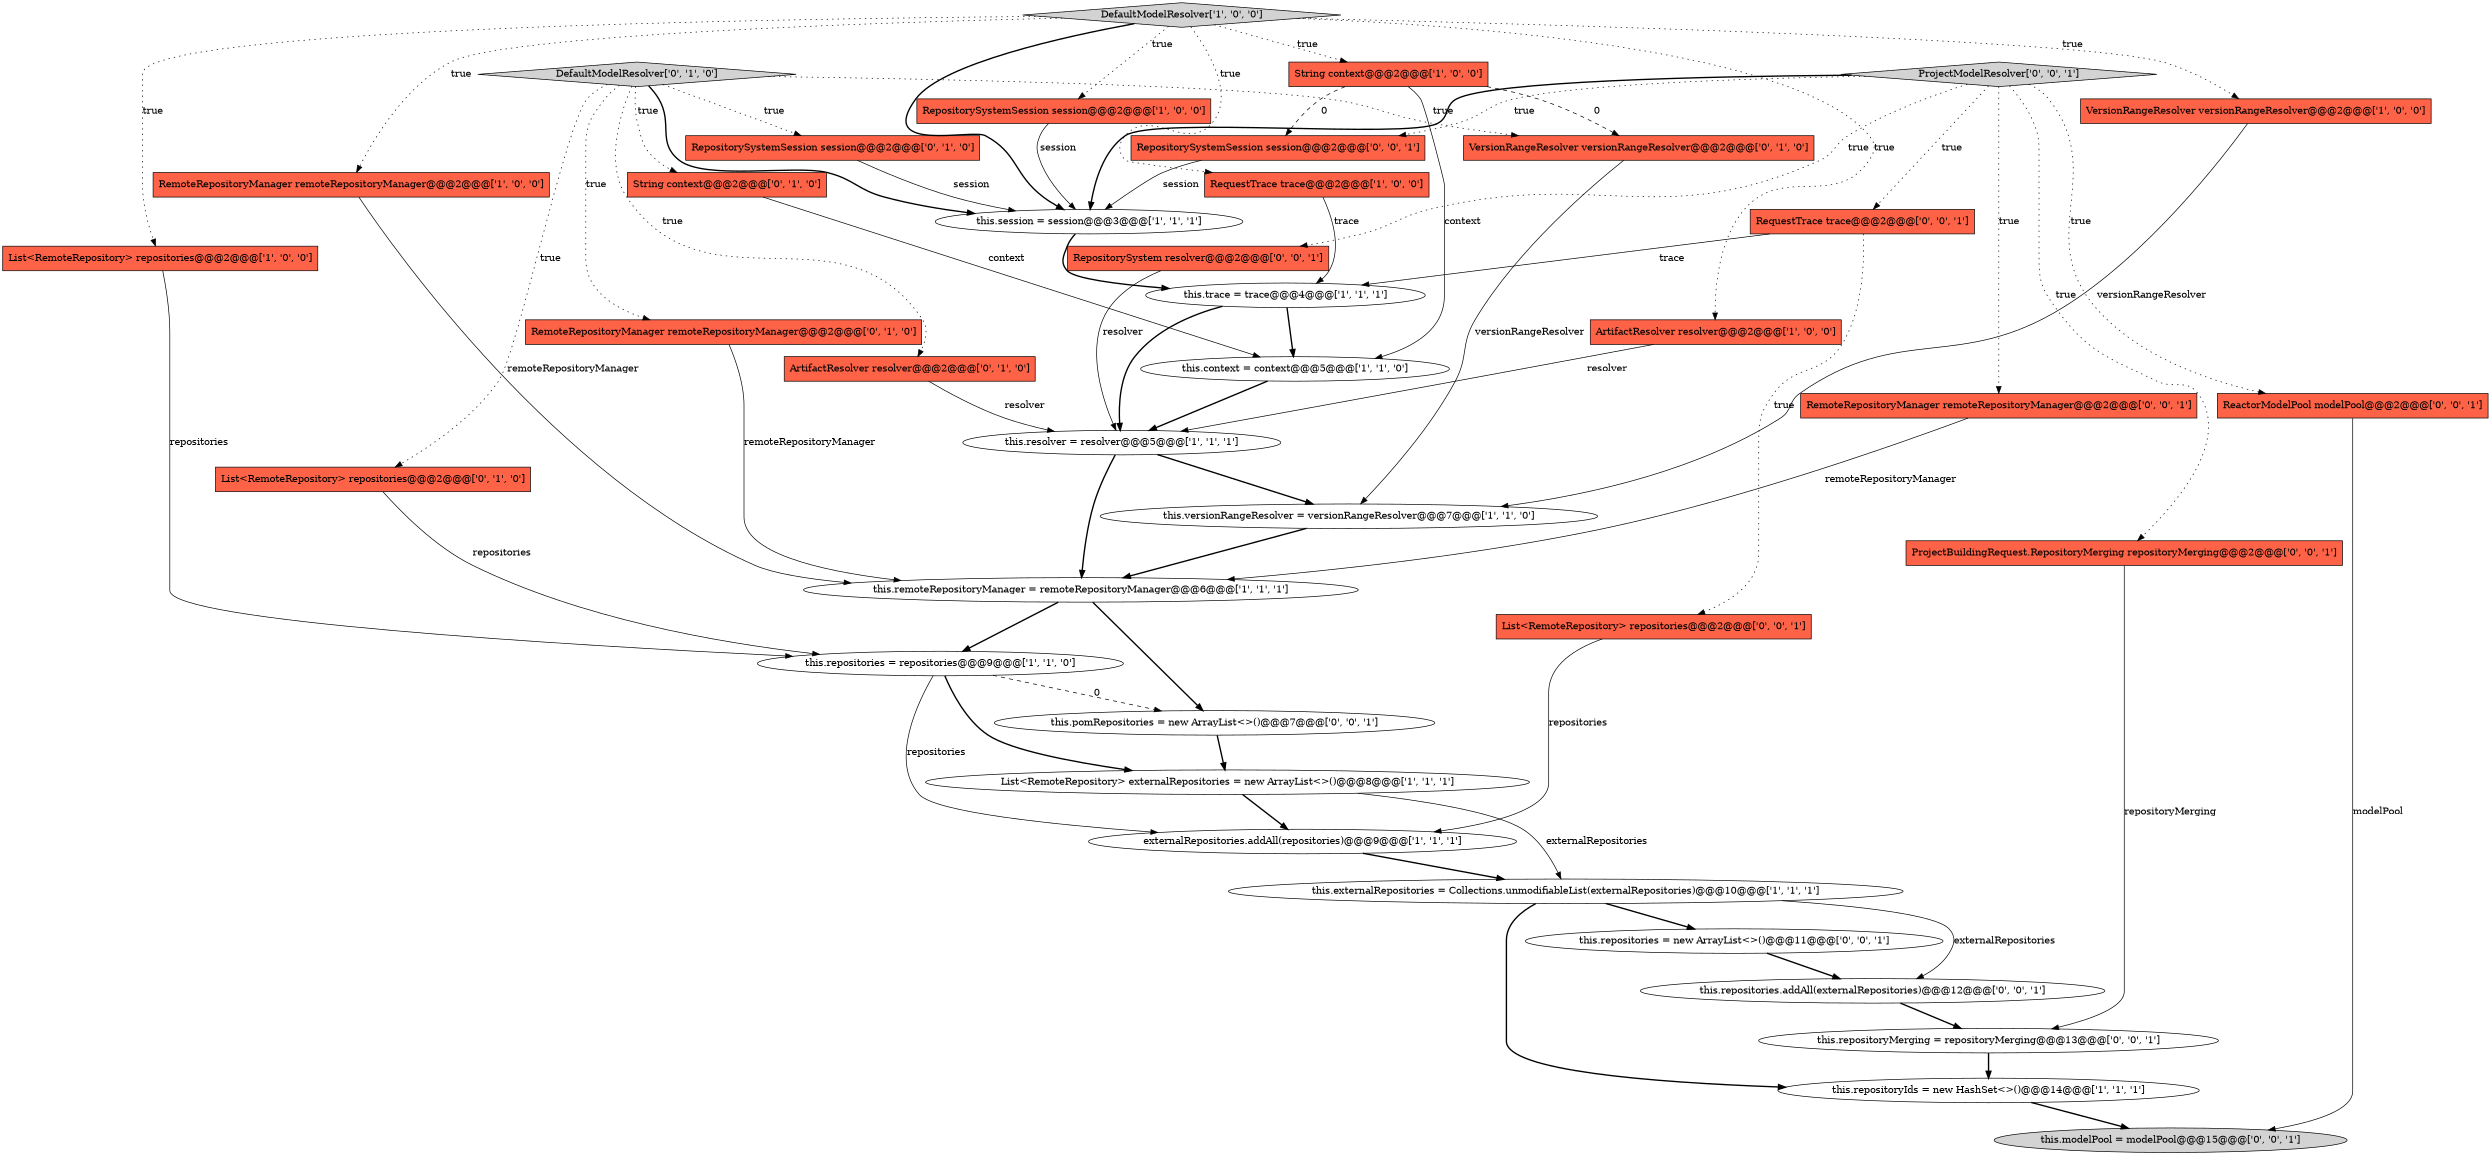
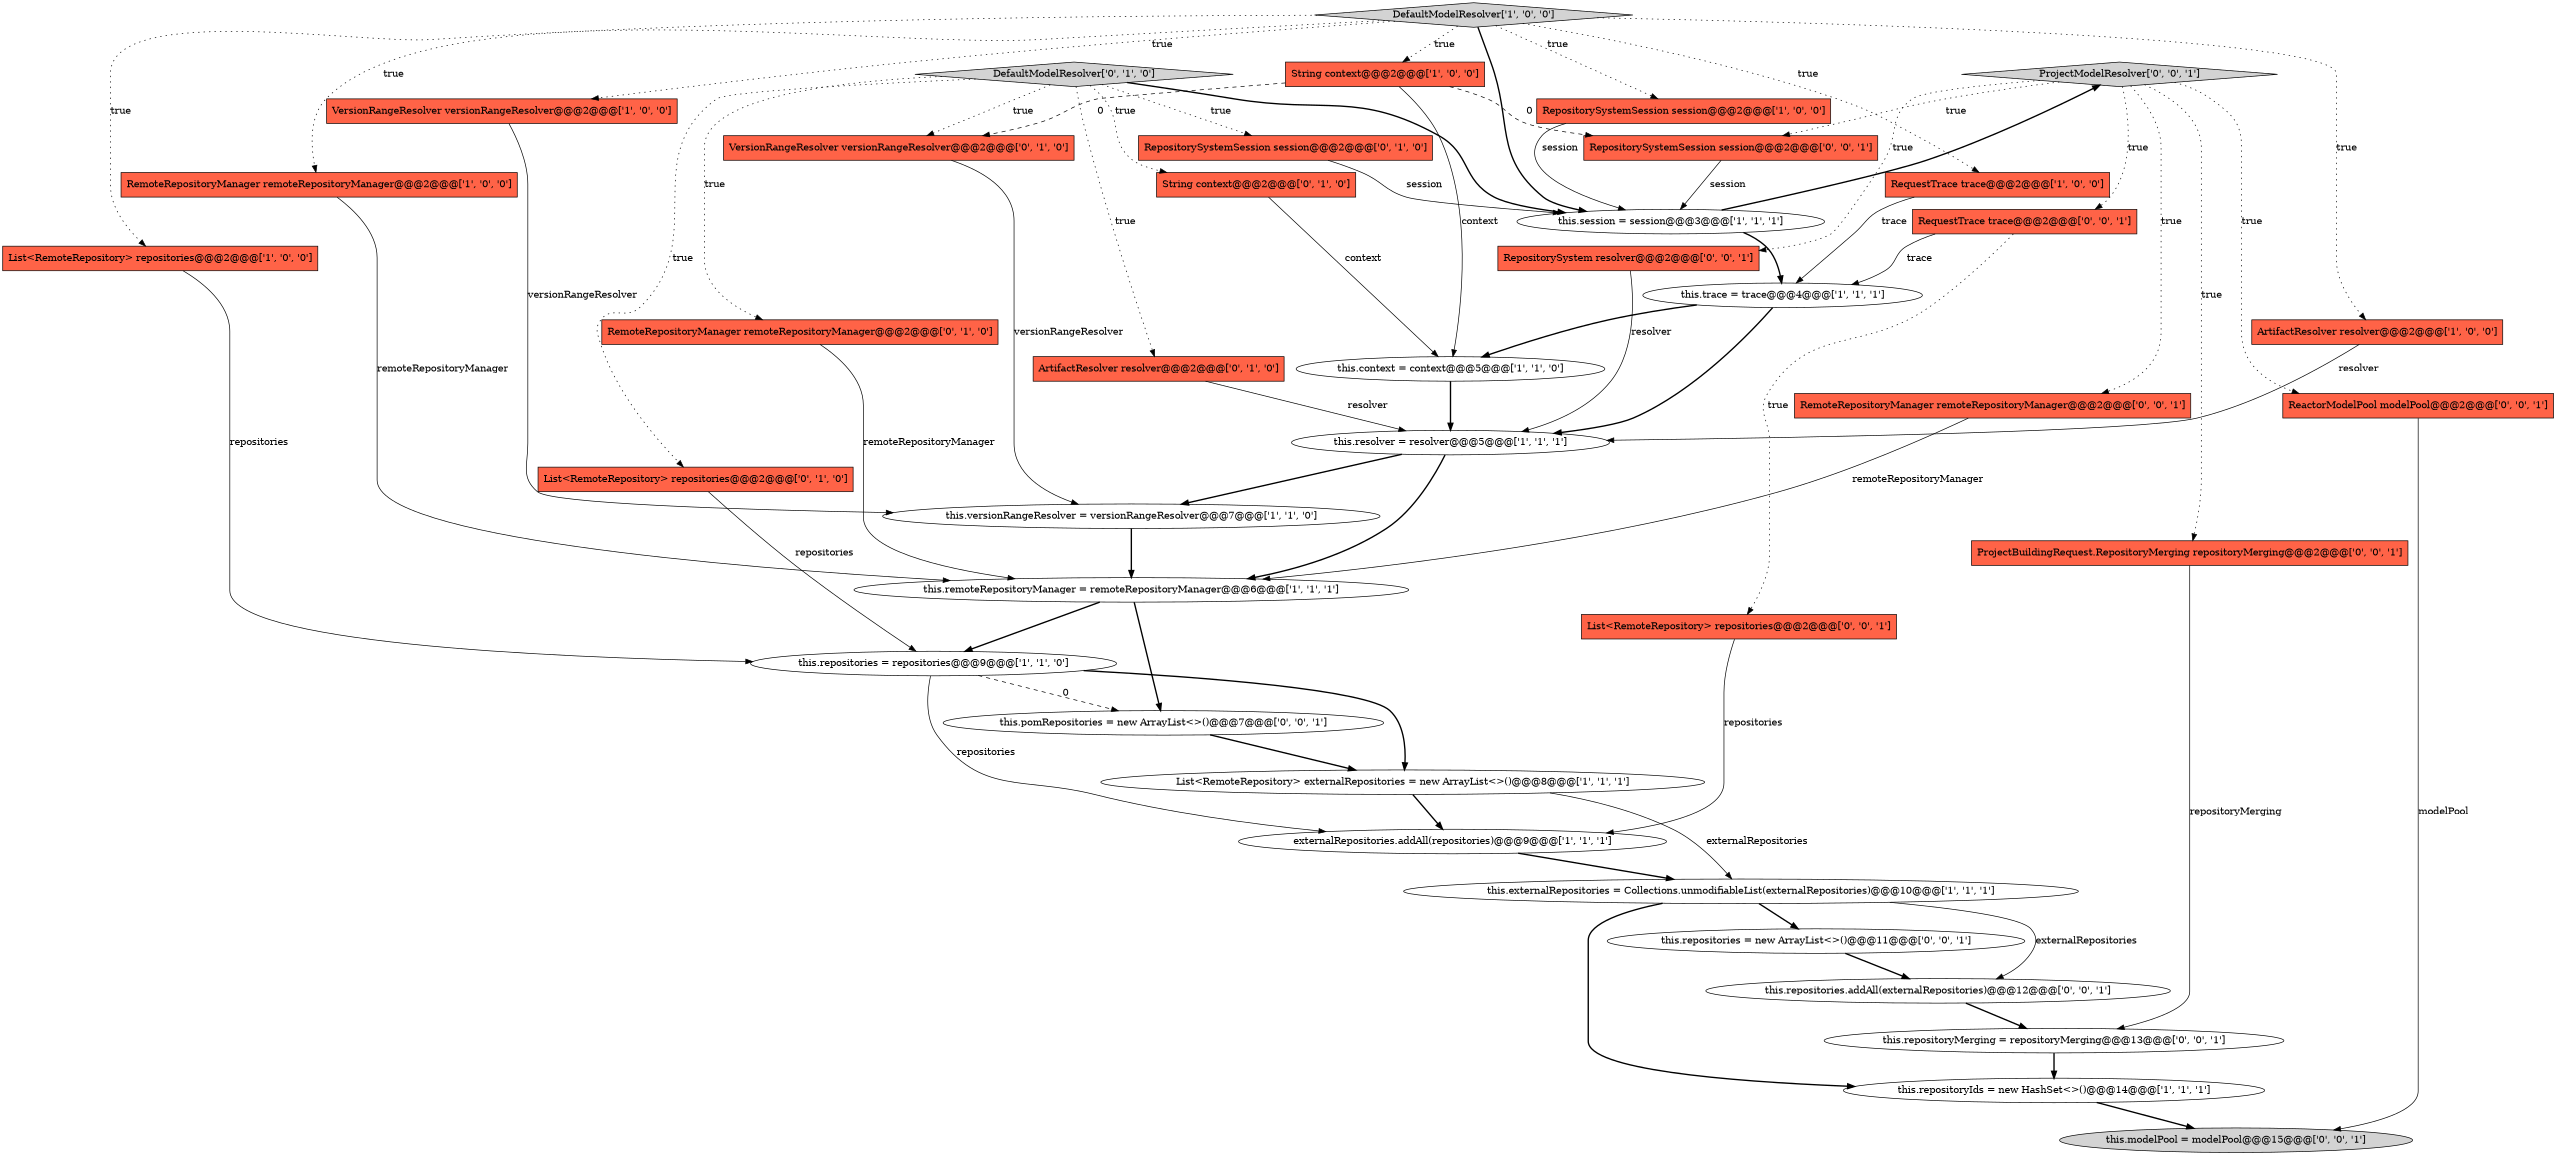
(1448, 108) -> (1913, 164)
